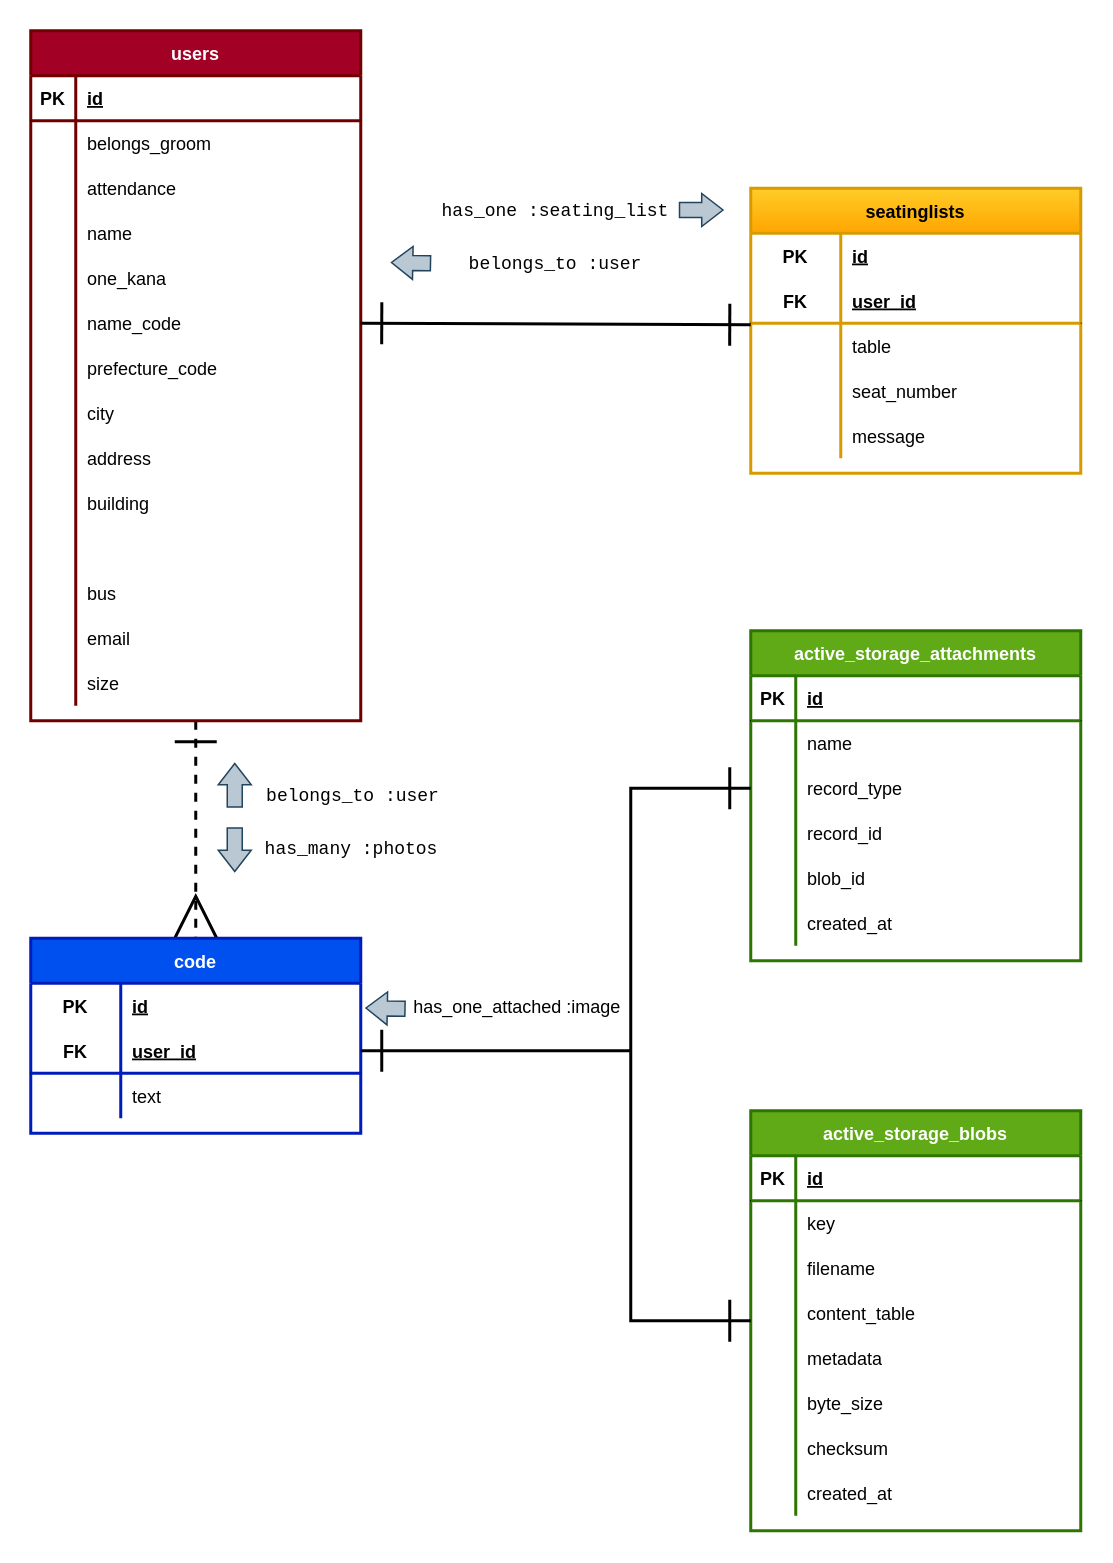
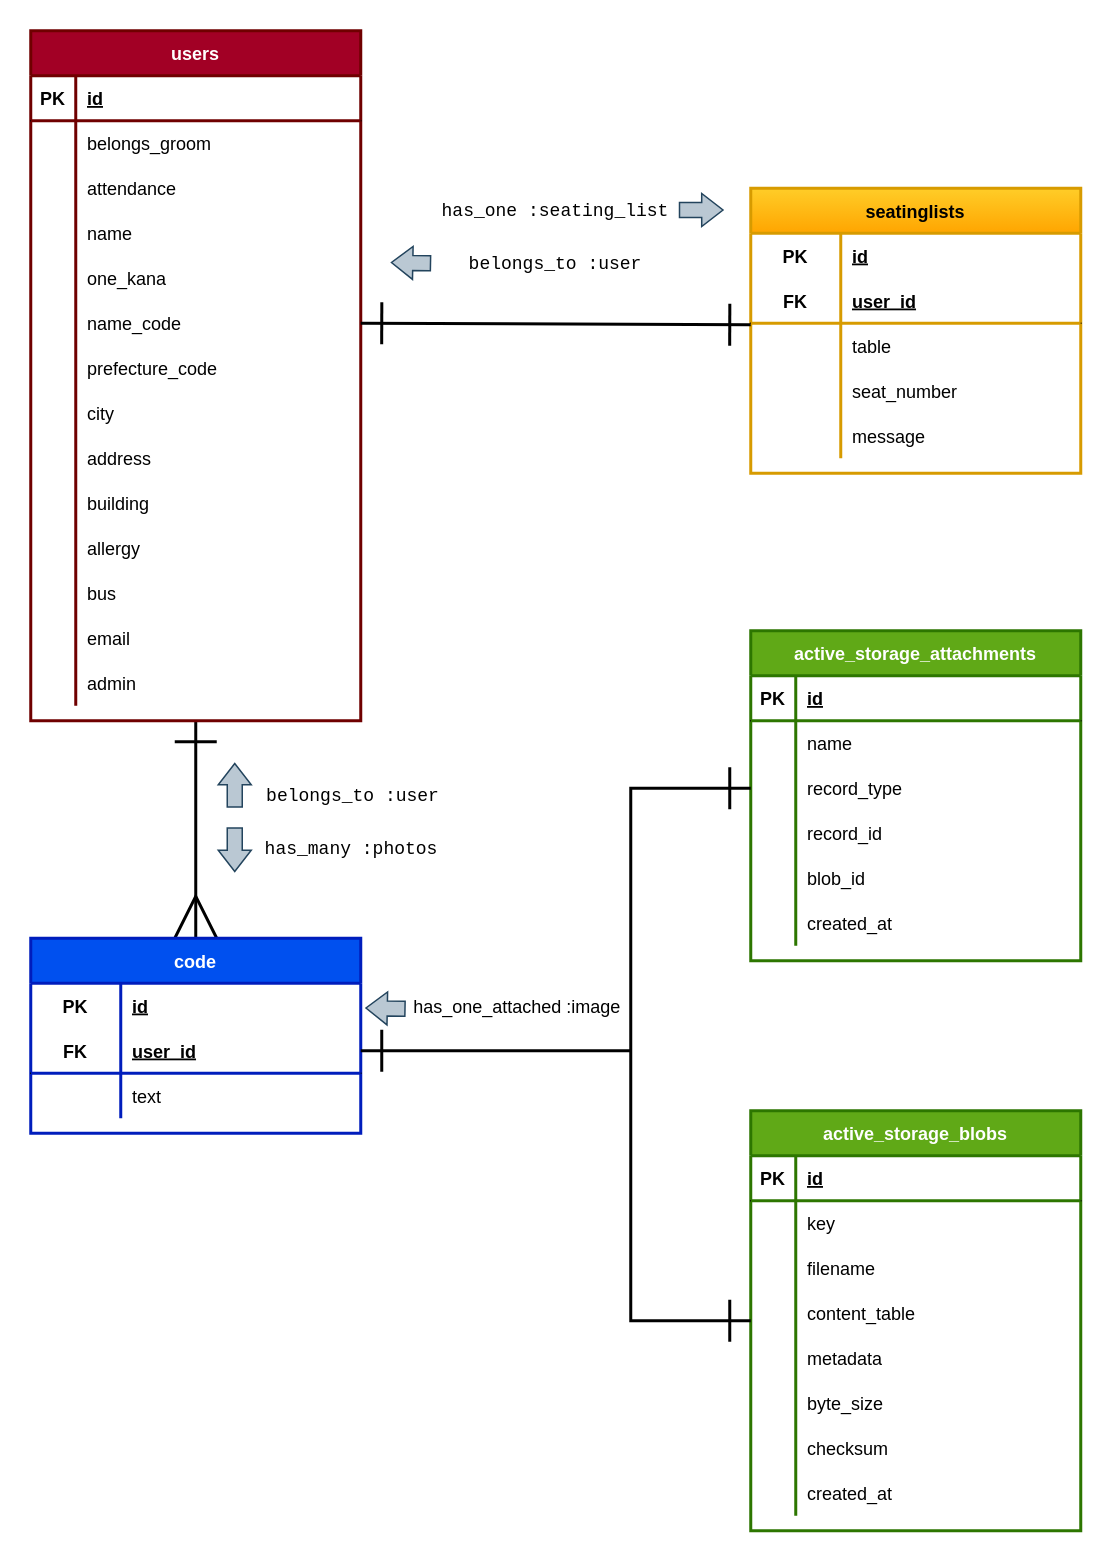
none -> (218, 548)
(105, 684) -> (110, 684)
(196, 812) -> (196, 812)
